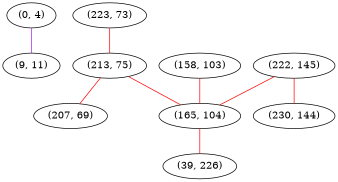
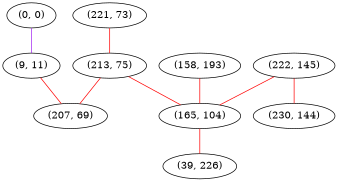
(31, 15) -> (31, 15)
(110, 15) -> (110, 15)
(200, 66) -> (200, 66)
none -> (51, 91)
